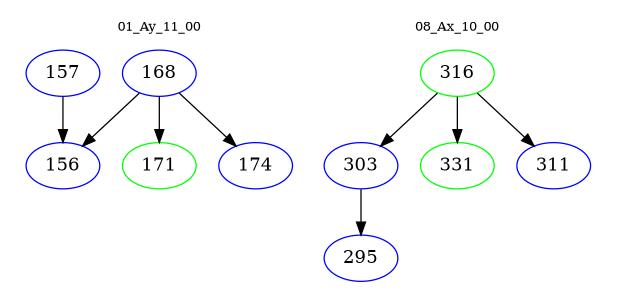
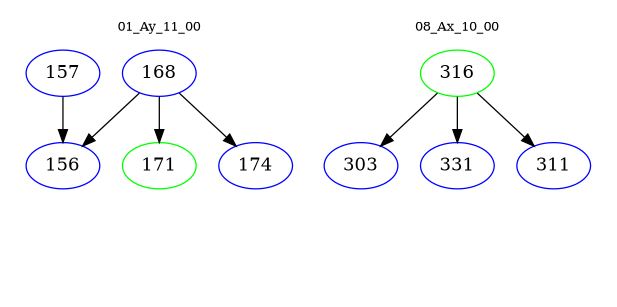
(457, 166) -> (457, 166)
(361, 258) -> none
